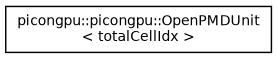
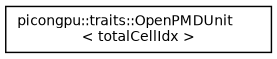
(139, 29) -> (139, 29)
